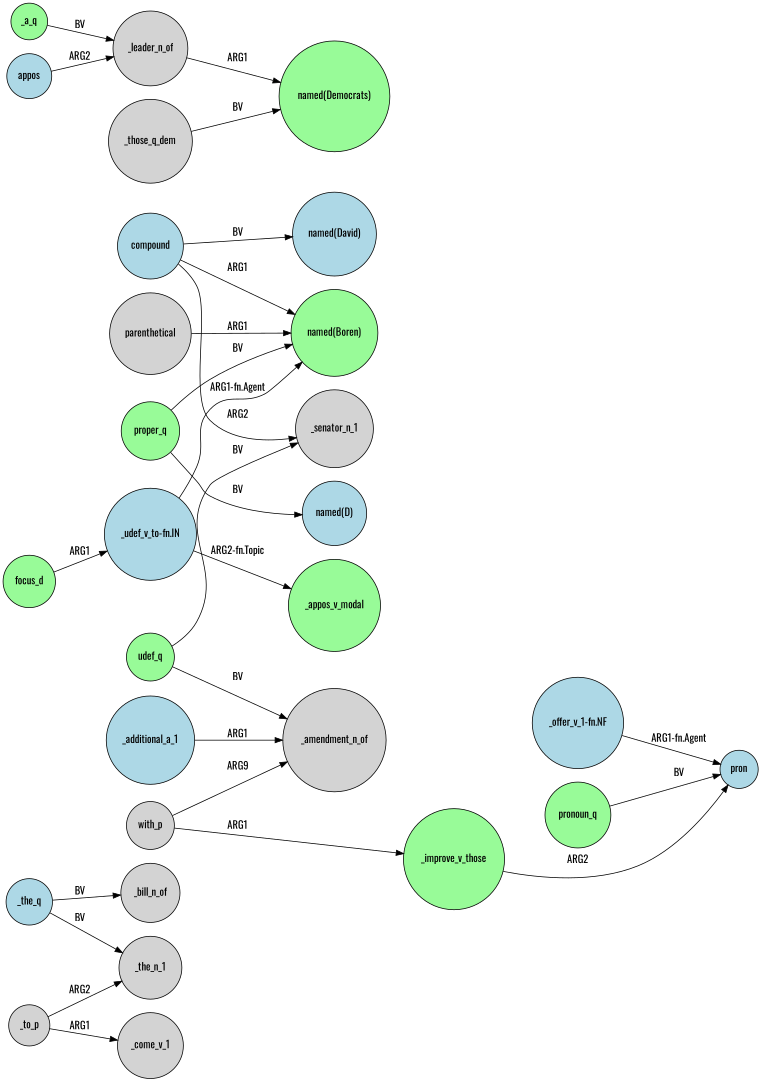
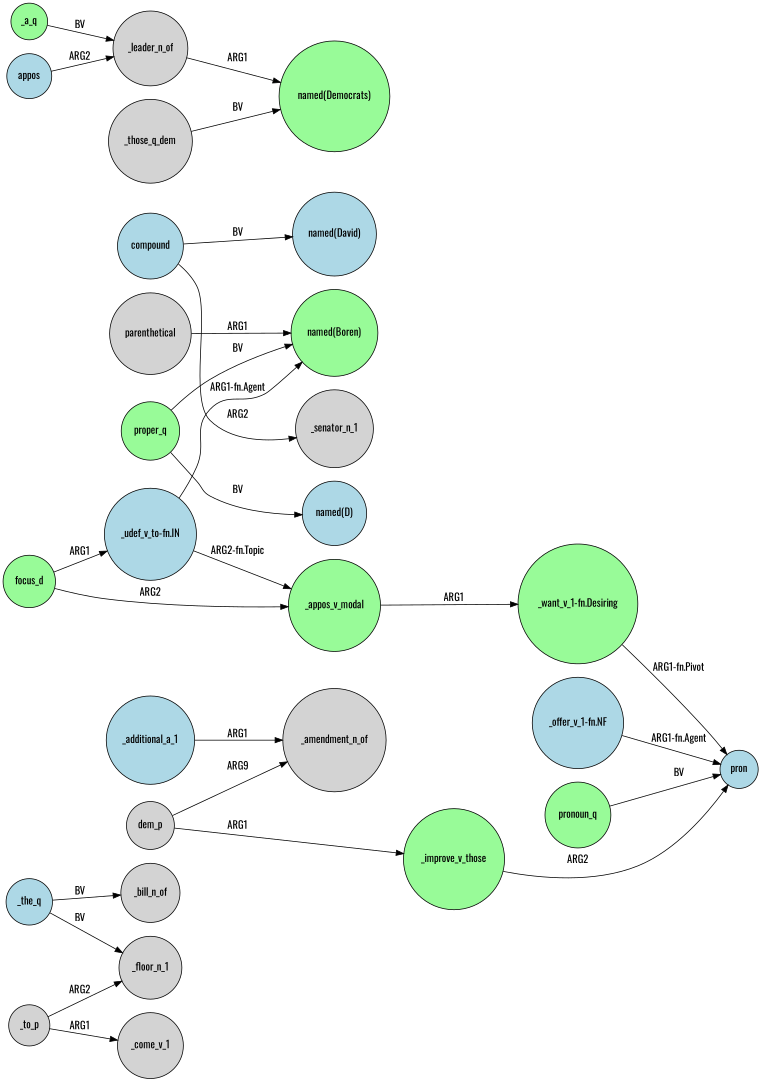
(234, 286) -> none
none -> (167, 604)
none -> (578, 604)
(150, 657) -> none
(150, 825) -> (150, 825)
(150, 968) -> (150, 968)
